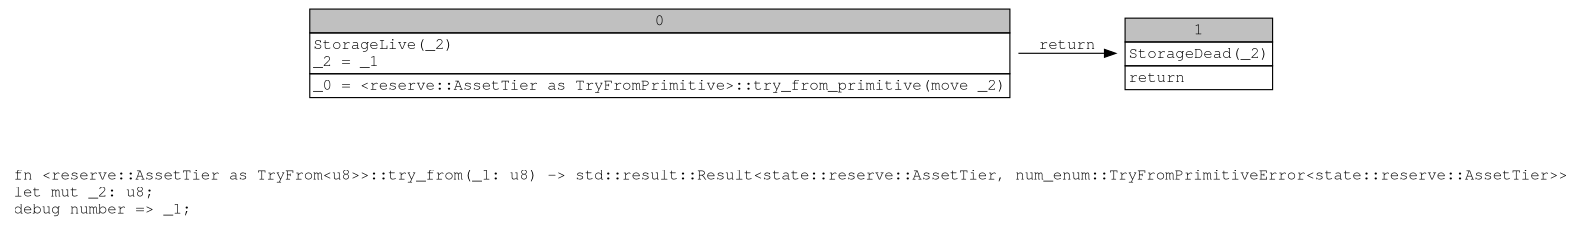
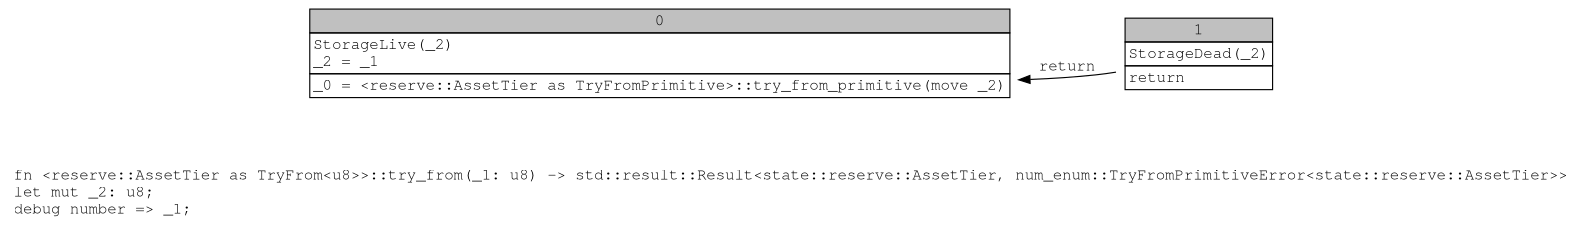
(1061, 53) -> (1073, 77)
